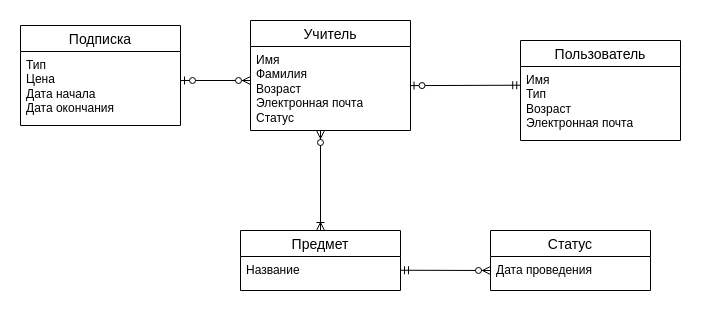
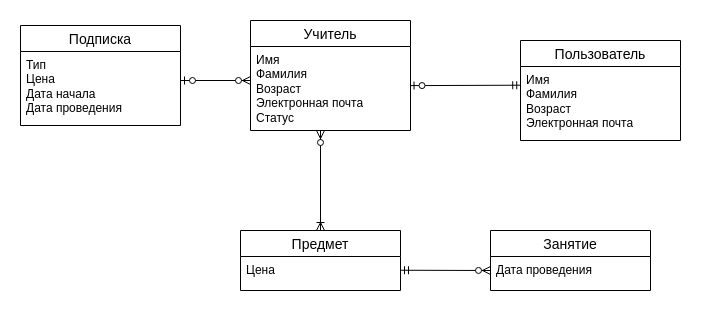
(72, 87) -> (75, 87)
(582, 102) -> (582, 102)
(570, 244) -> (570, 244)
(273, 271) -> (260, 271)
